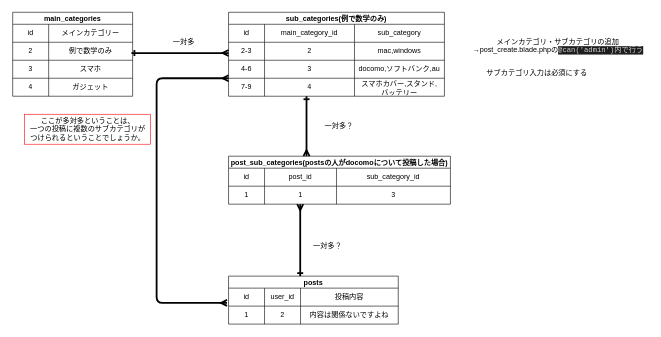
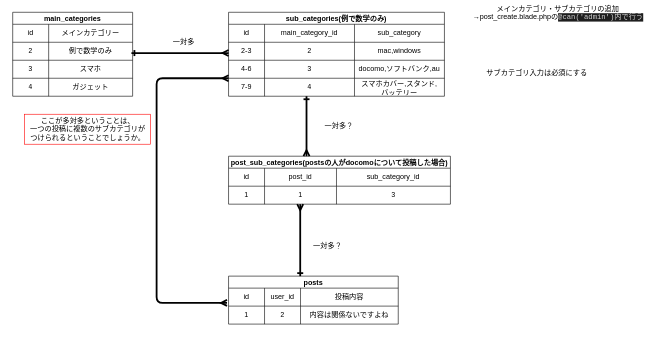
(558, 46) -> (558, 13)
